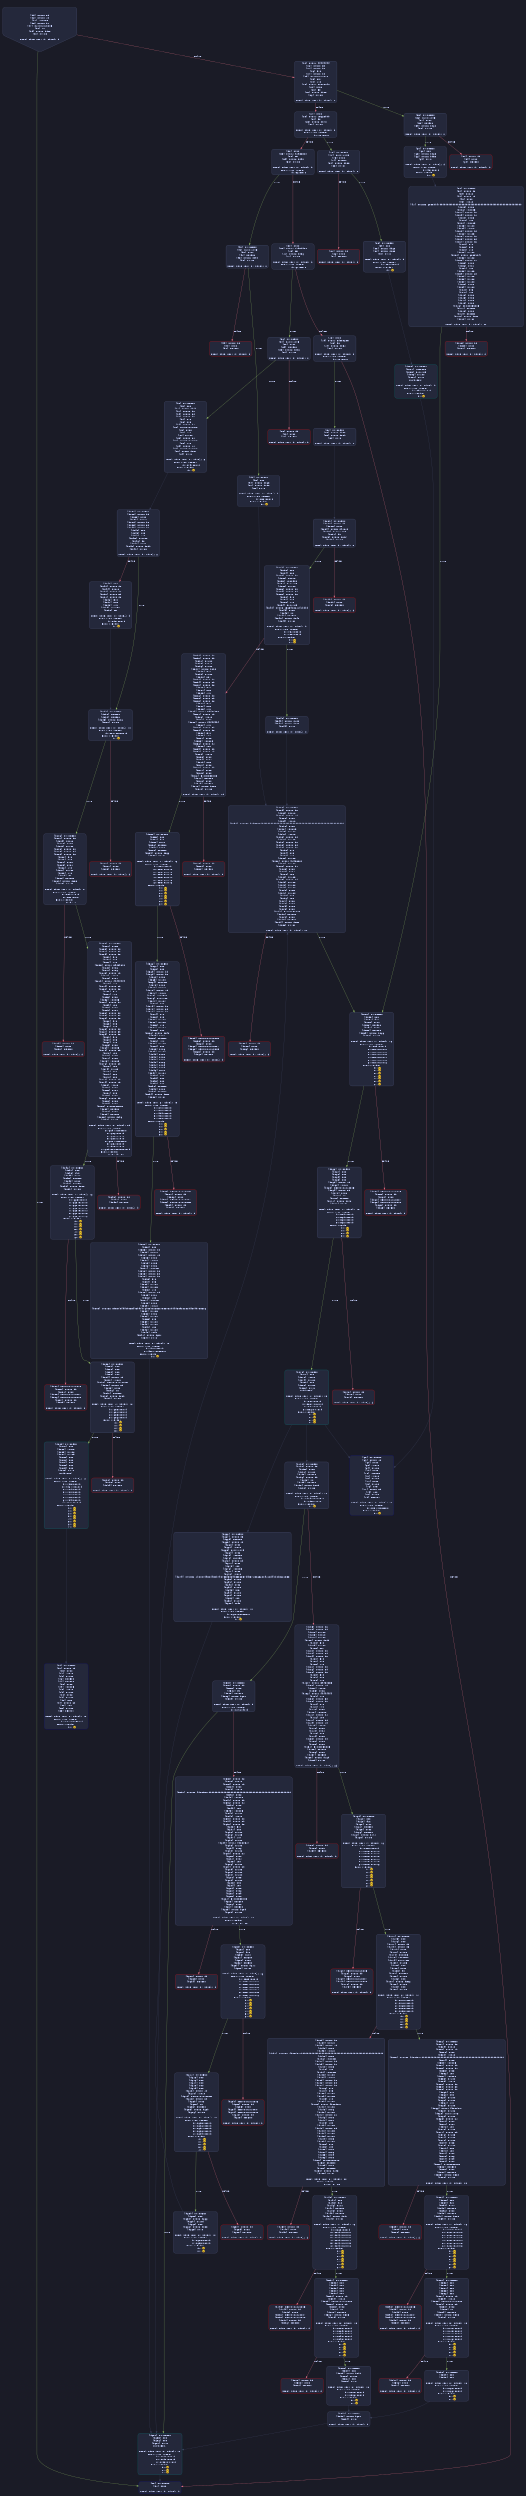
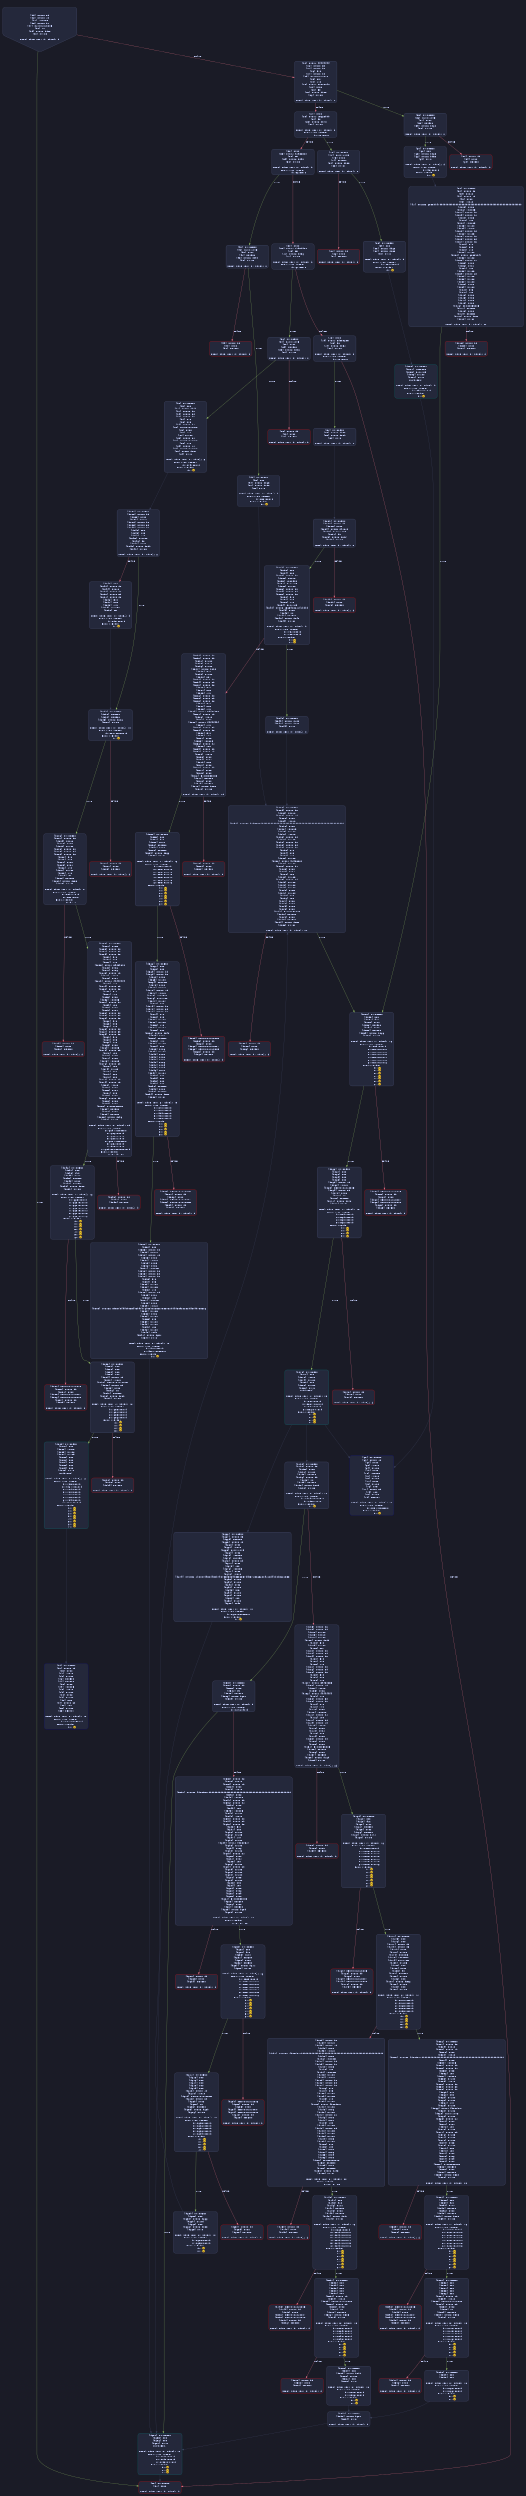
(160, 2488) -> (160, 2488)
